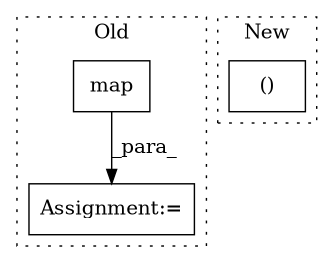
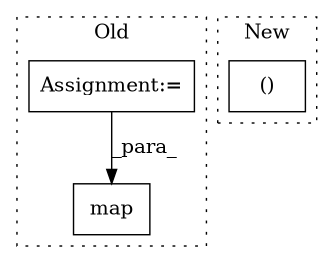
(112, 141) -> (112, 141)
